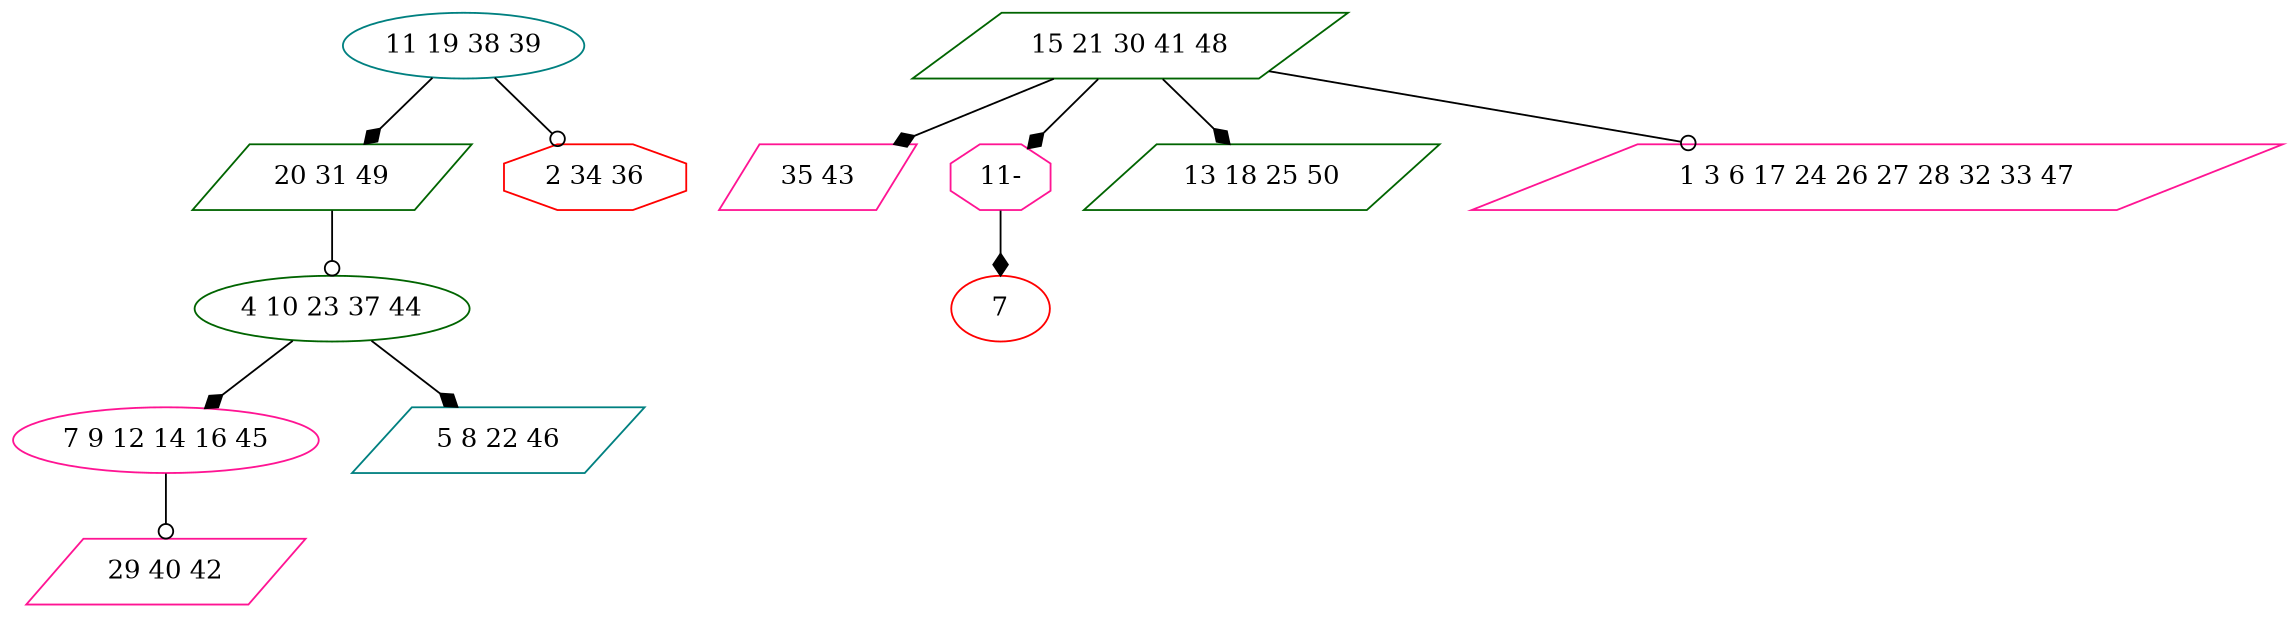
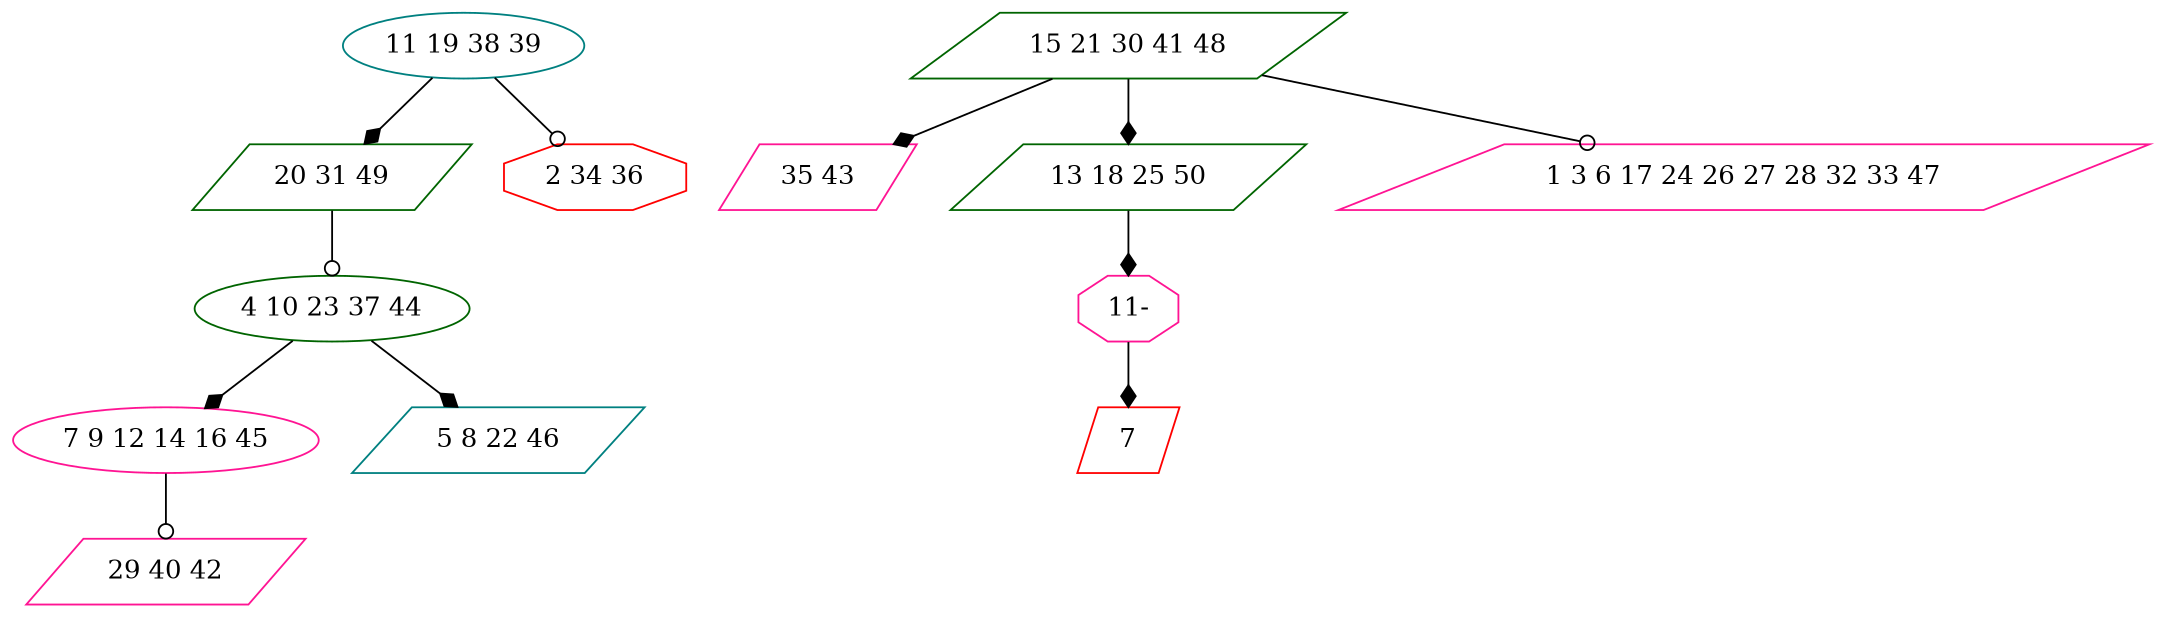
(1071, 106) -> (1128, 232)
(1001, 309) -> (1128, 440)
